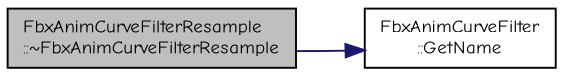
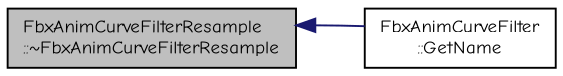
(321, 51) -> (340, 26)
